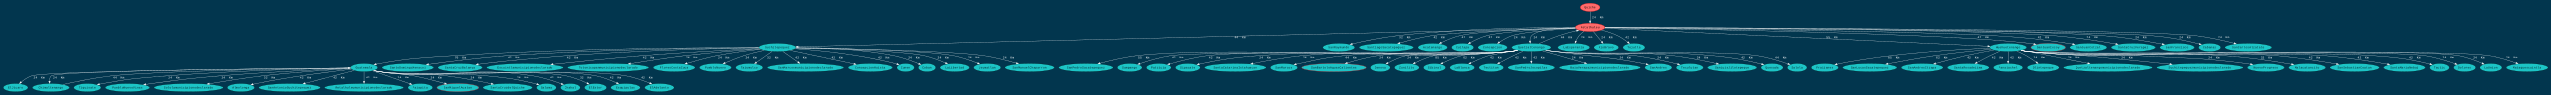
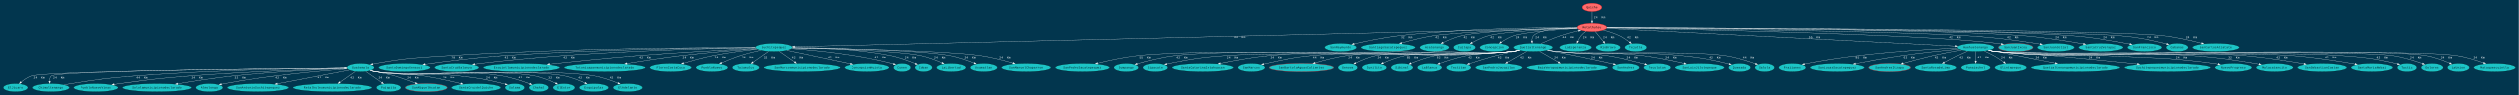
(1159, 68) -> none
(1922, 68) -> (1890, 68)
(87, 88) -> none
